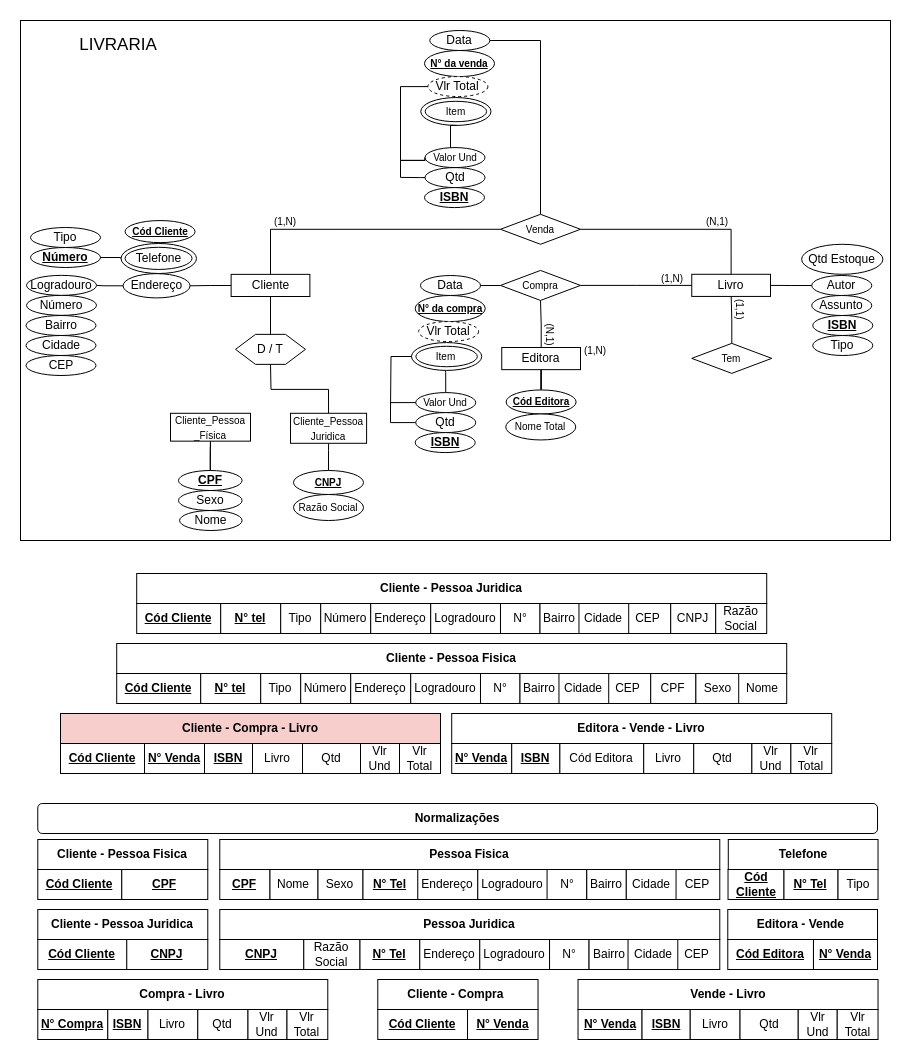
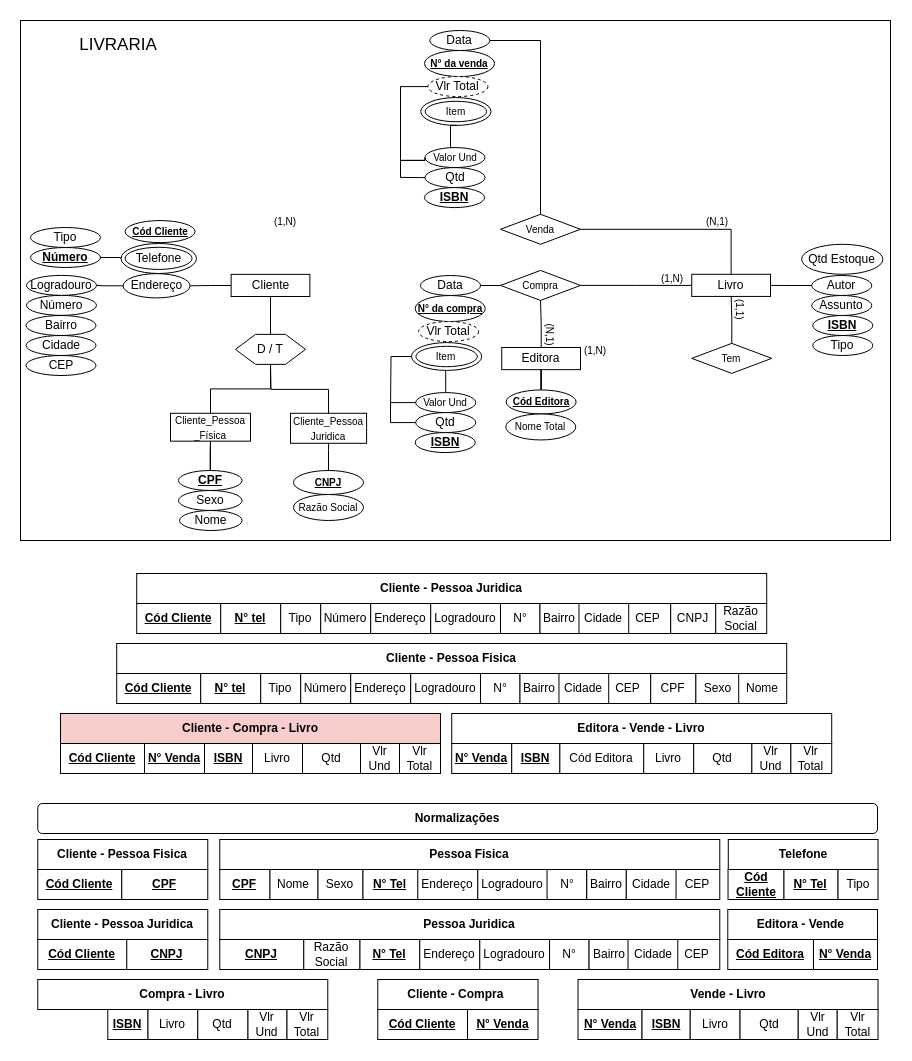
(363, 229) -> none
none -> (228, 389)
(73, 1025) -> none
